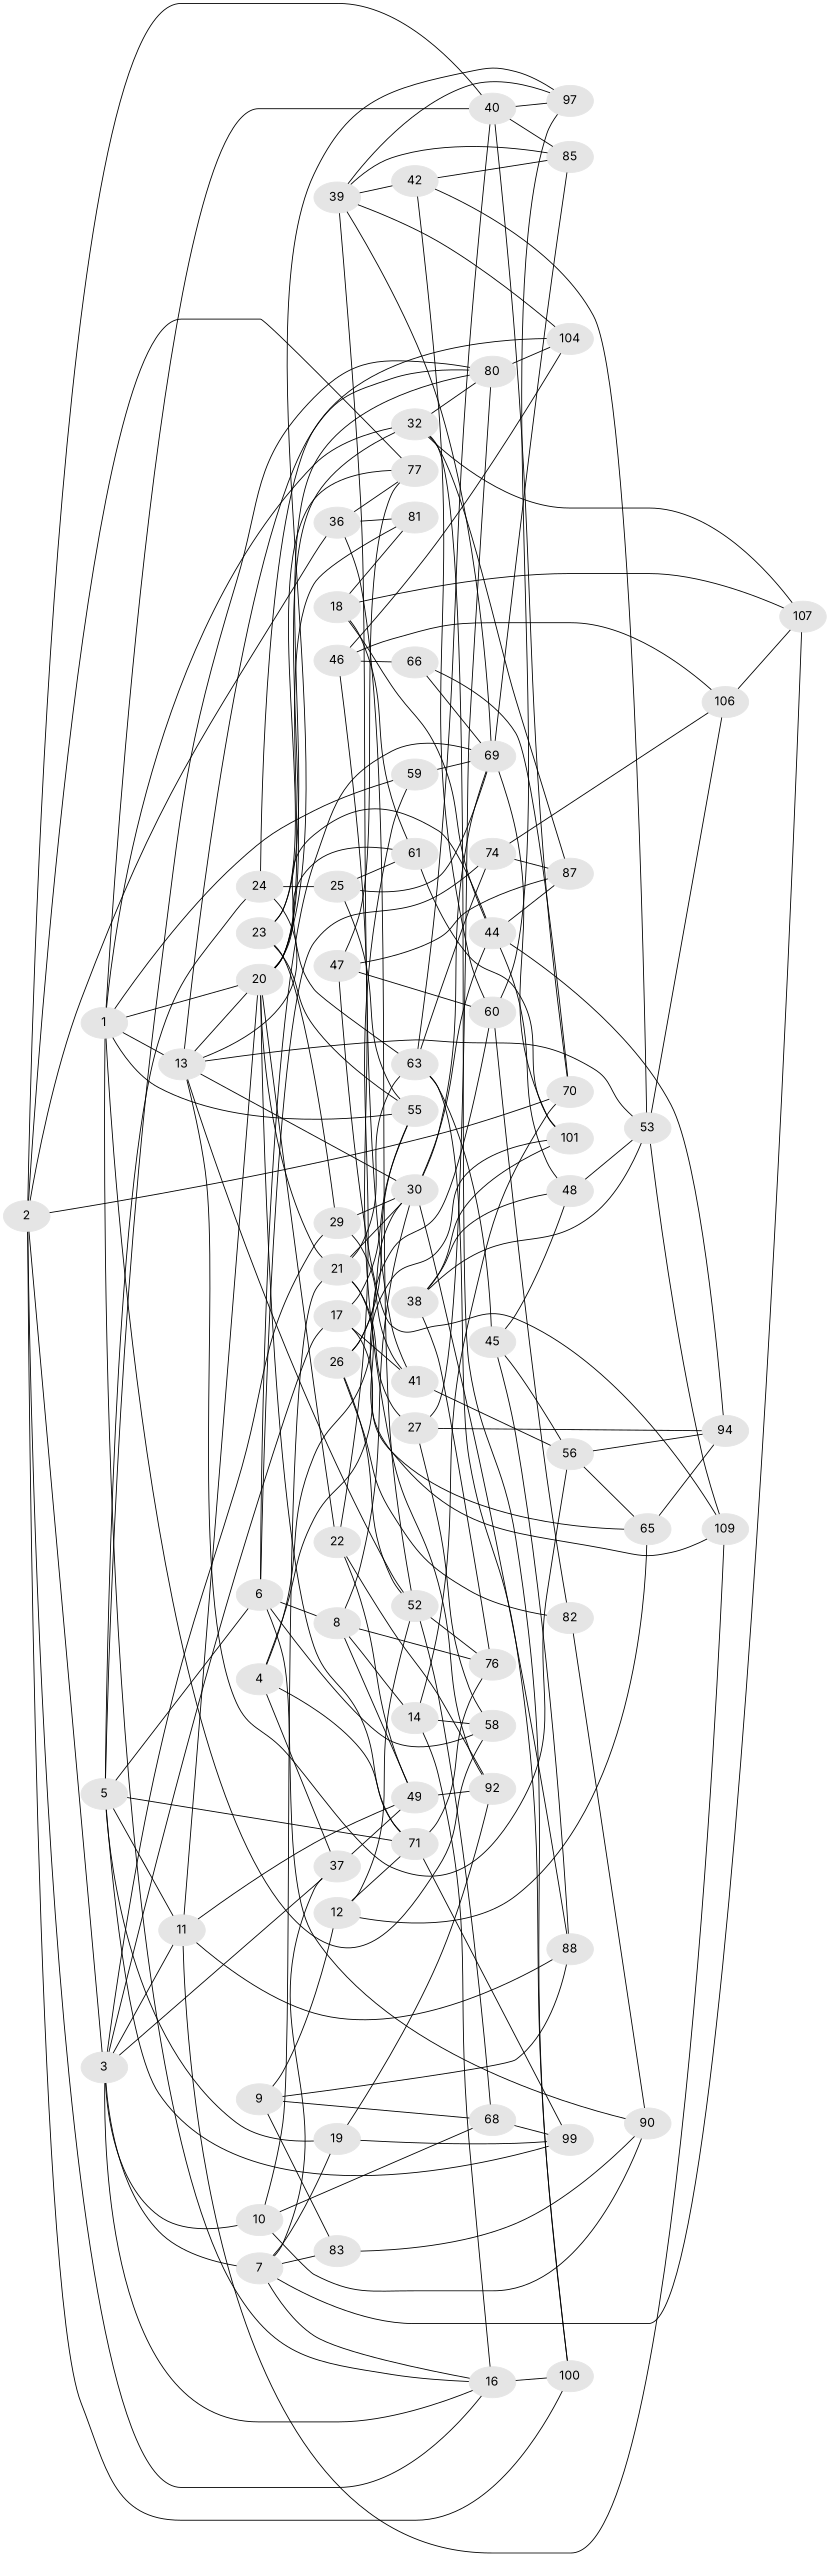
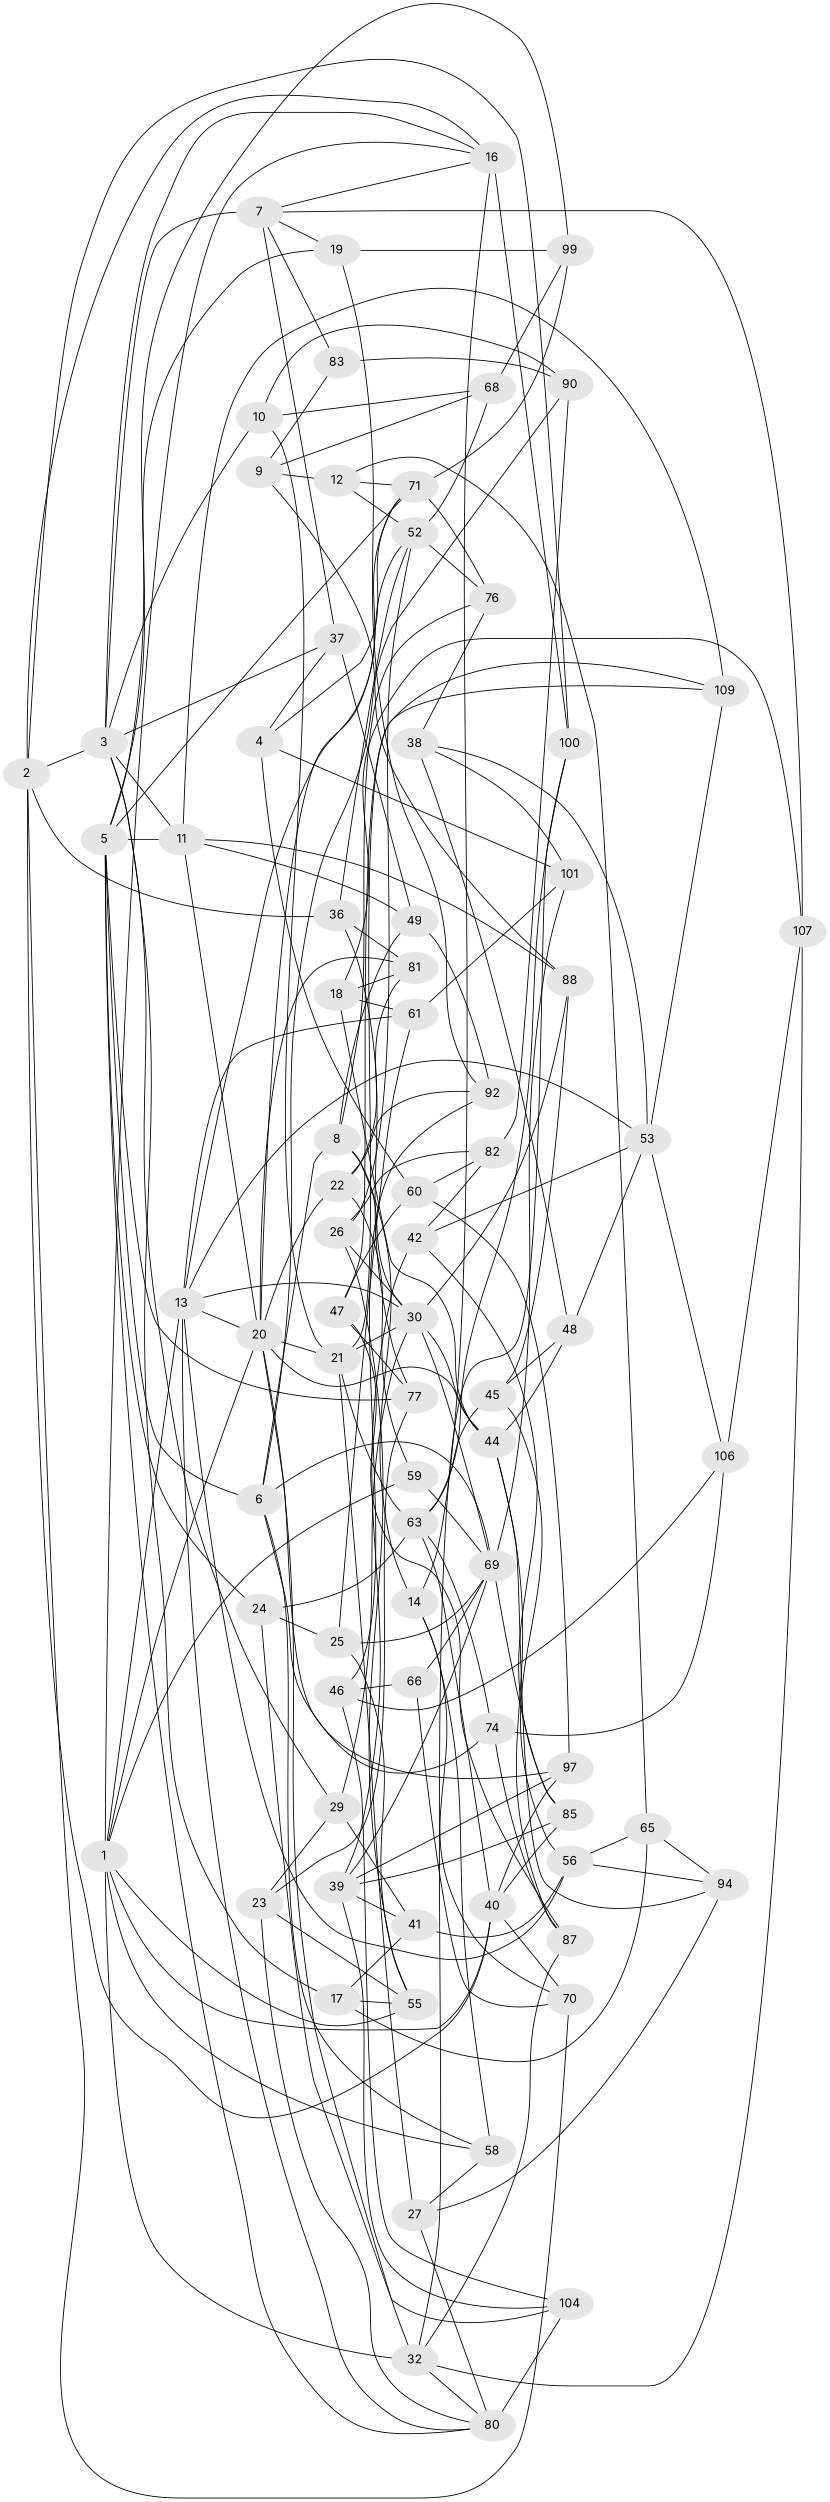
(443, 599) -> (455, 1196)
(87, 612) -> (135, 1218)
(374, 1658) -> (378, 1031)
